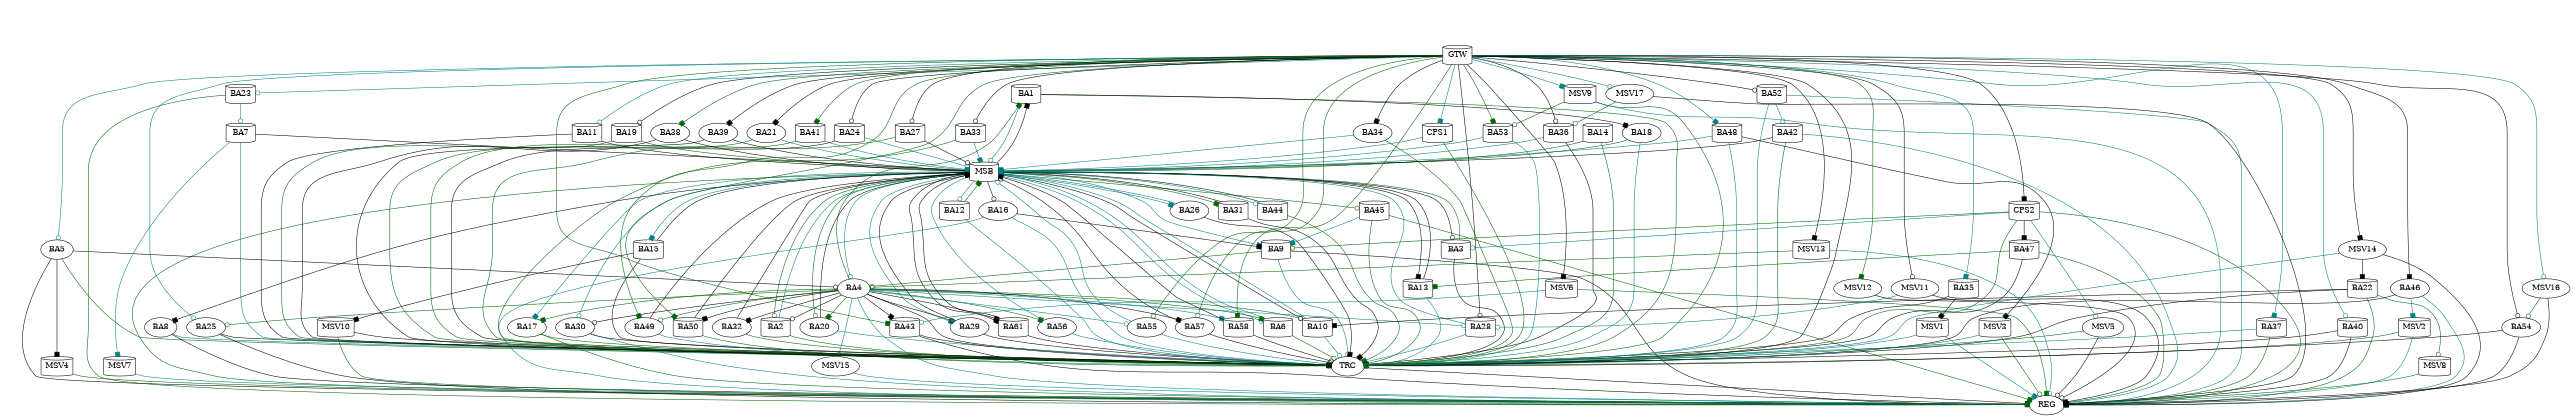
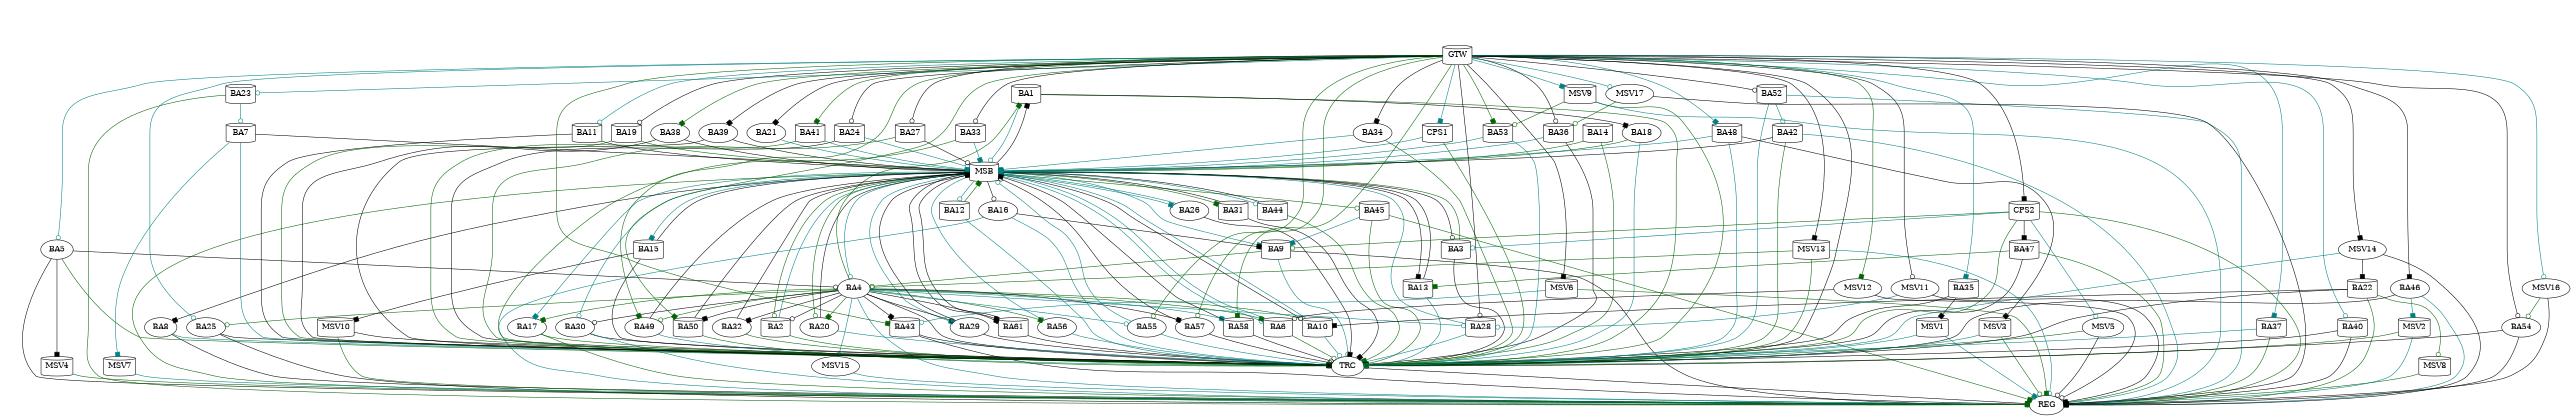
(393, 283) -> (1621, 360)
none -> (1565, 299)
